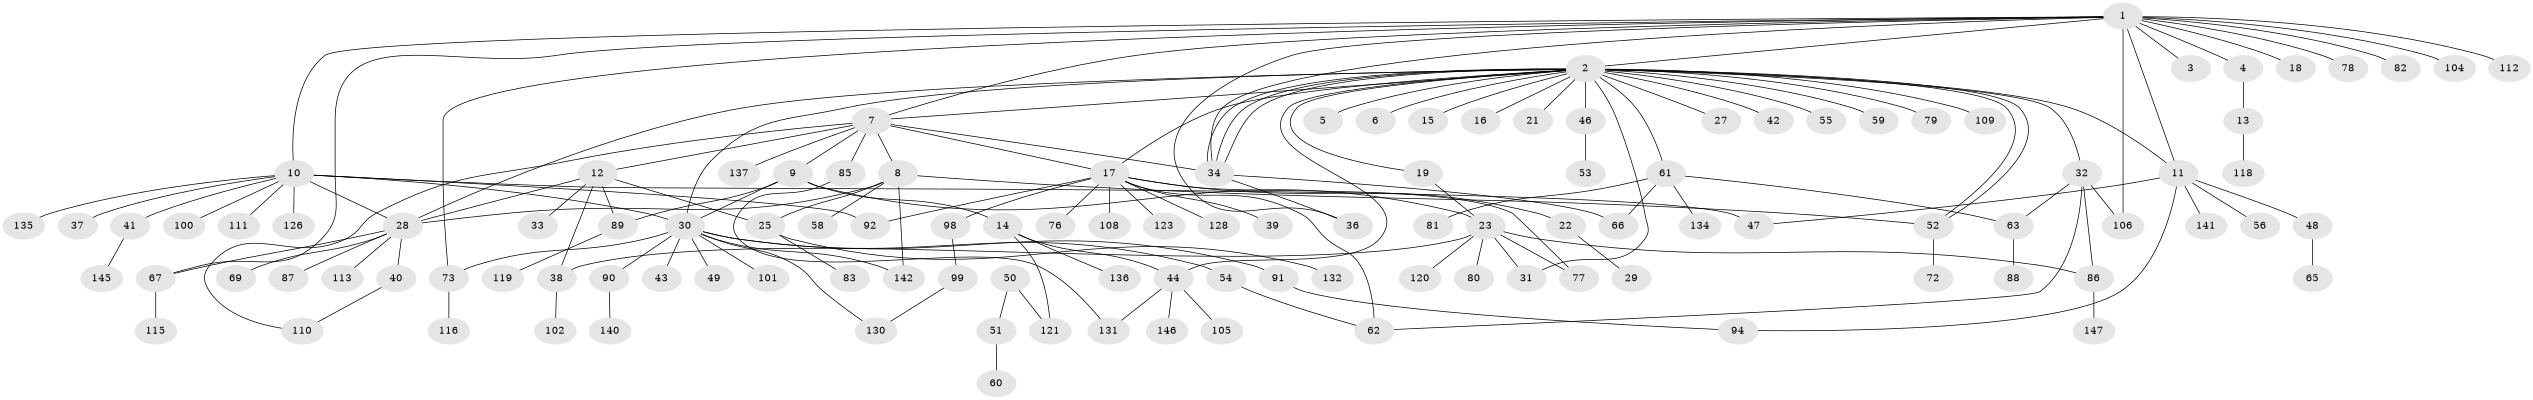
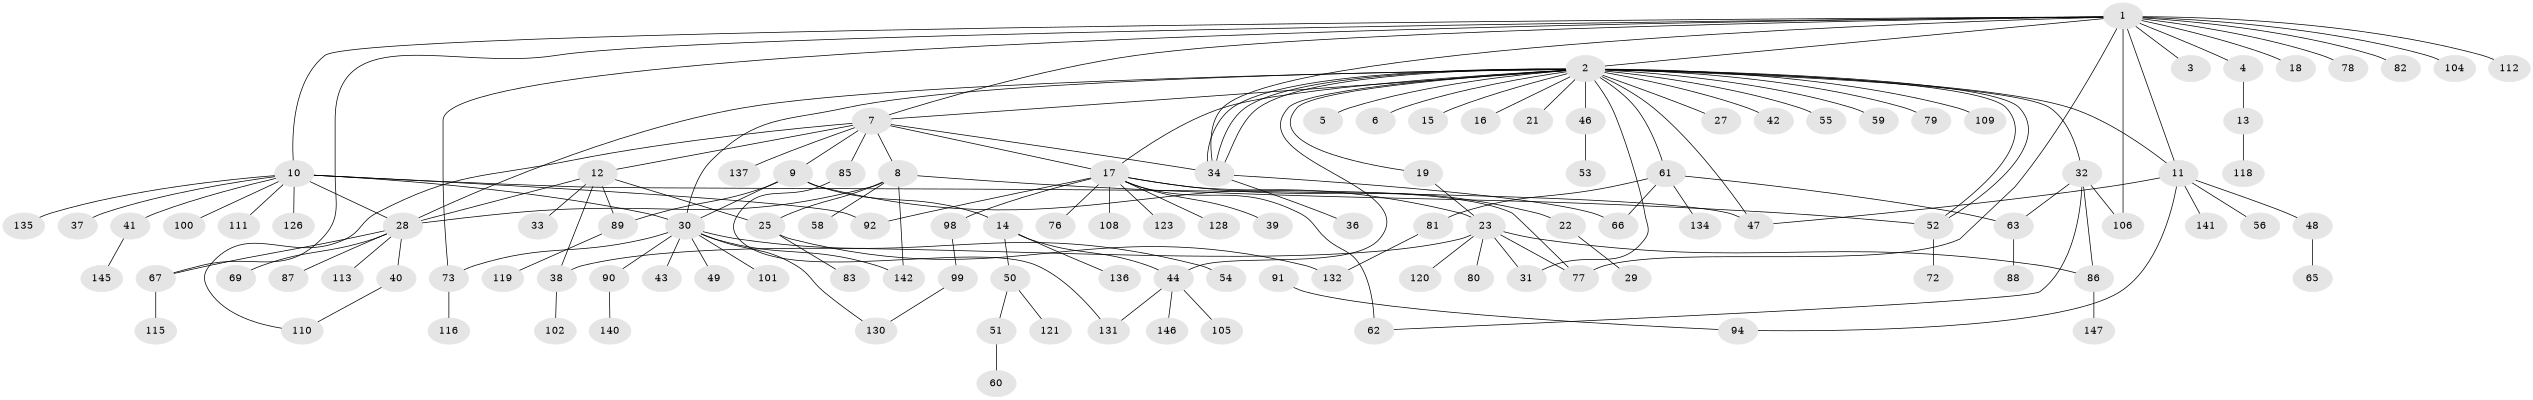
(1490, 36) -> (1925, 249)
none -> (1683, 135)
(1097, 242) -> none
none -> (1374, 257)
(1040, 274) -> (1007, 252)
(1298, 308) -> none
